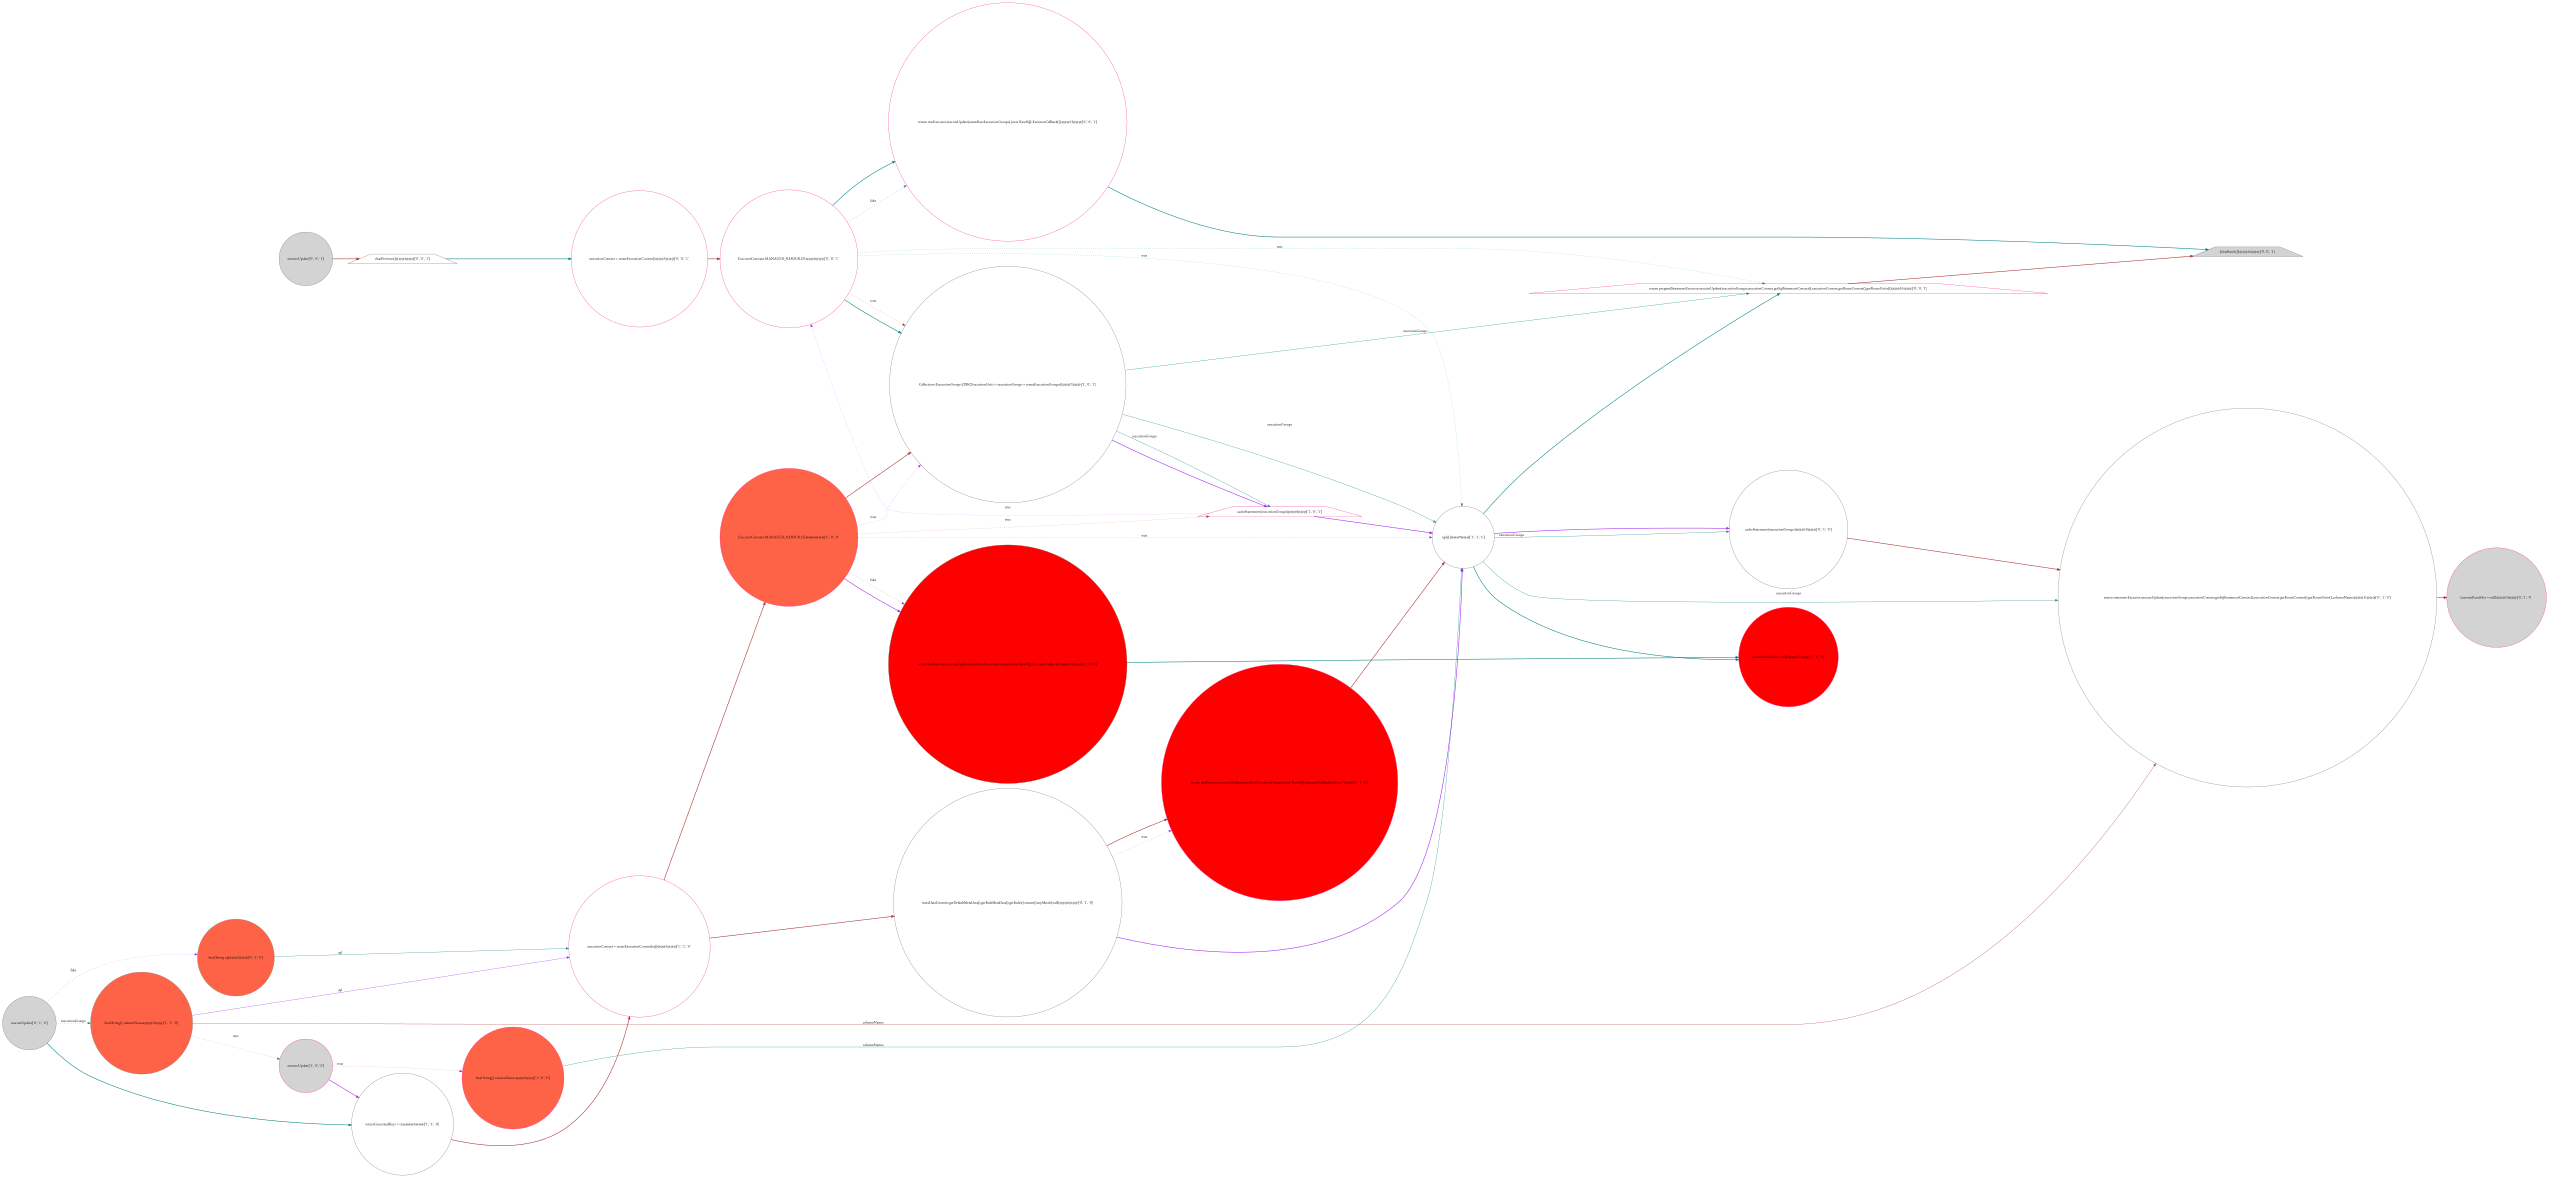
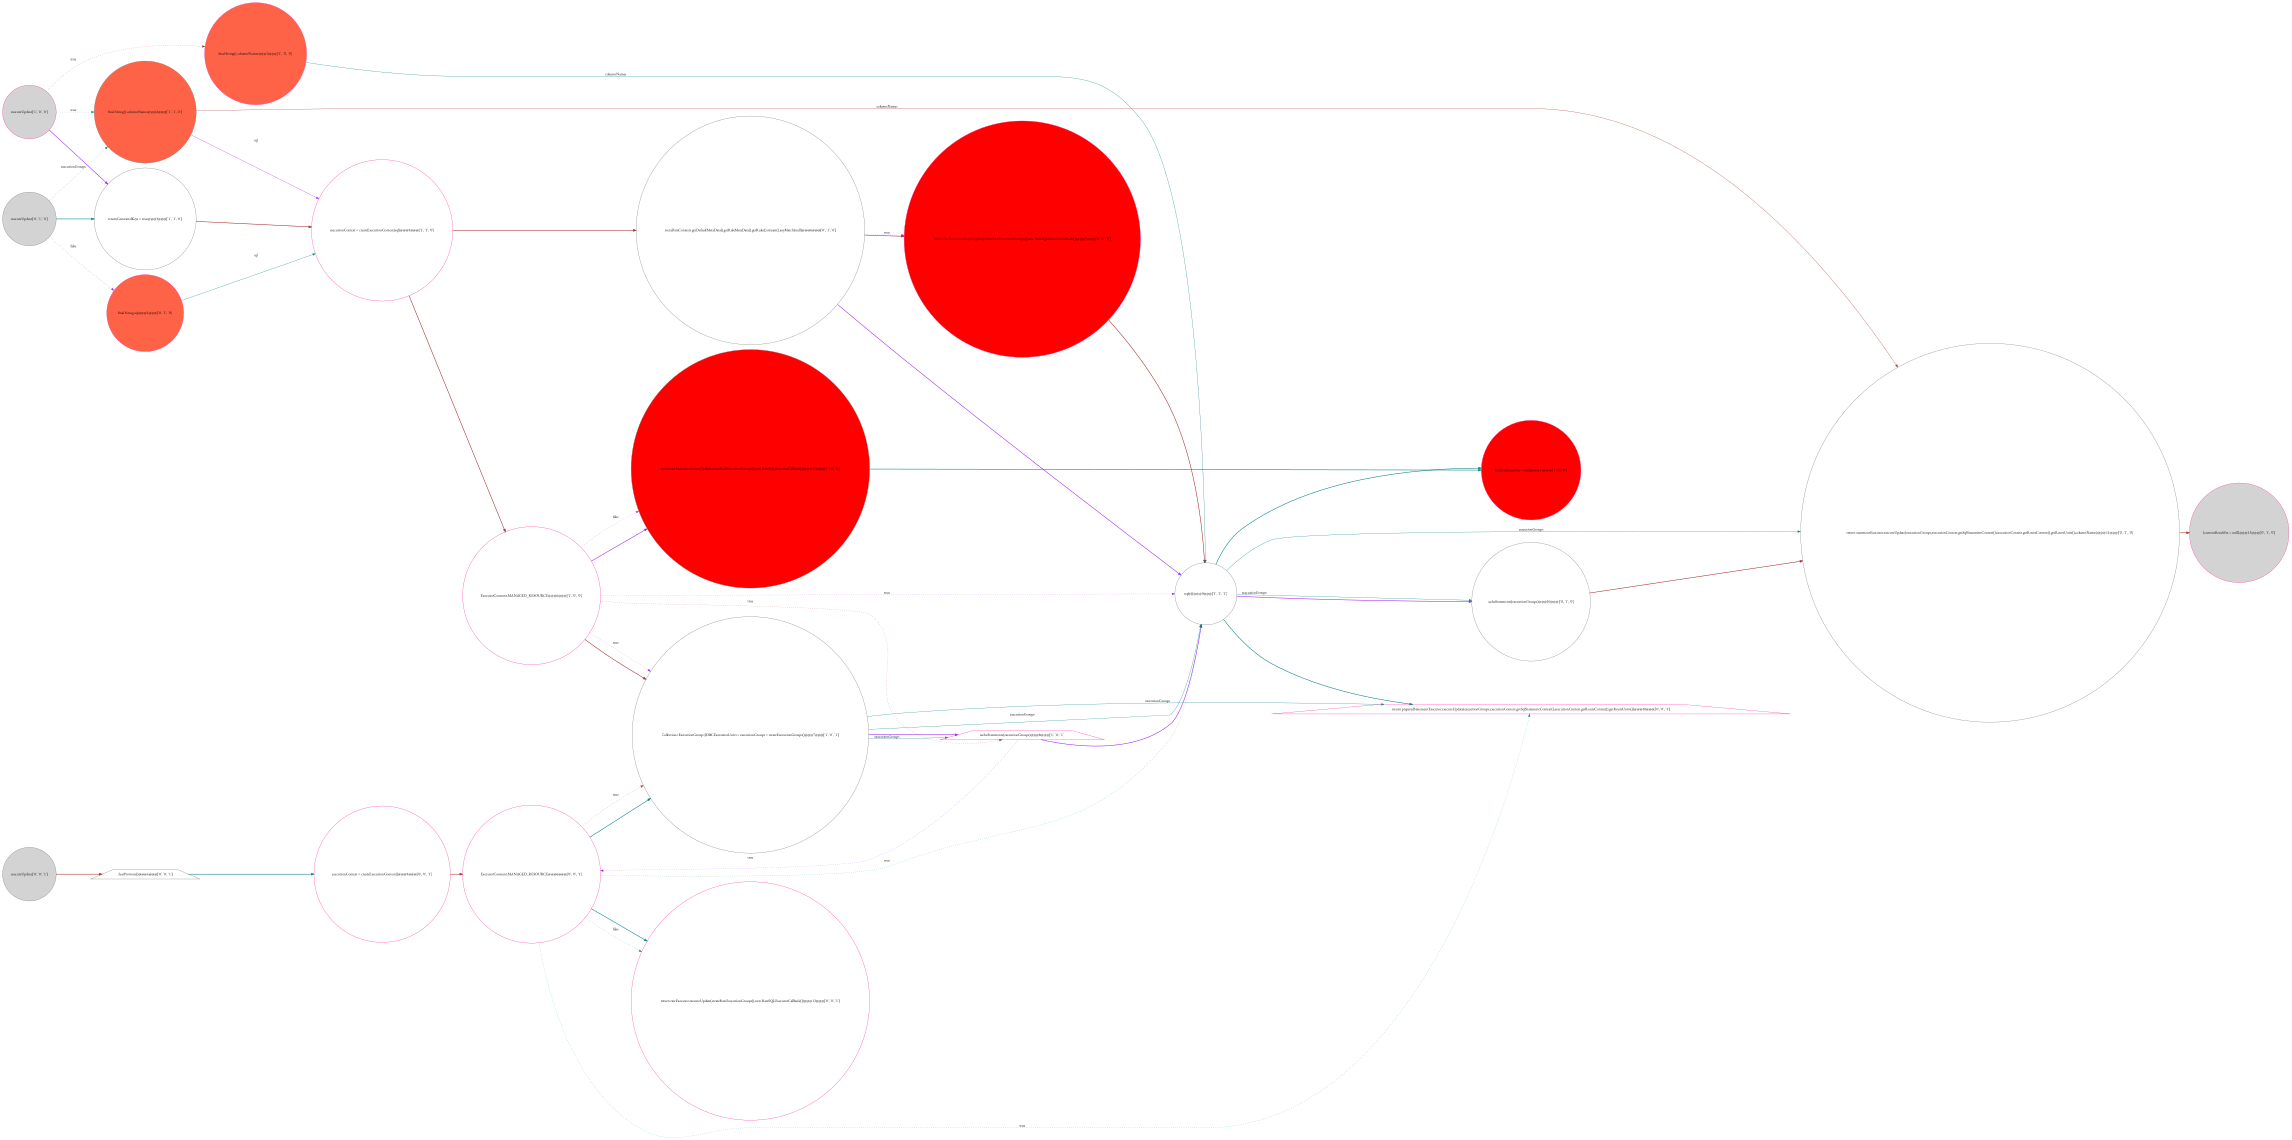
(2247, 252) -> none
(789, 537) -> (532, 596)
(236, 958) -> (145, 313)
(234, 1047) -> (74, 112)
